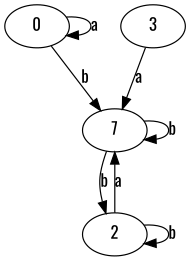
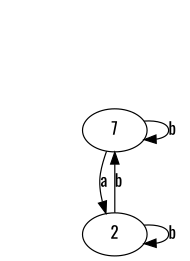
(37, 26) -> none
(153, 26) -> none
(105, 182) -> (105, 182)
(119, 182) -> (119, 182)
